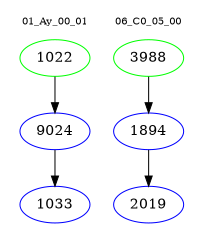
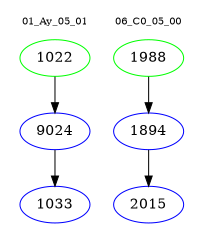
(55, 22) -> (55, 22)
(149, 58) -> (149, 58)
(149, 205) -> (149, 205)
